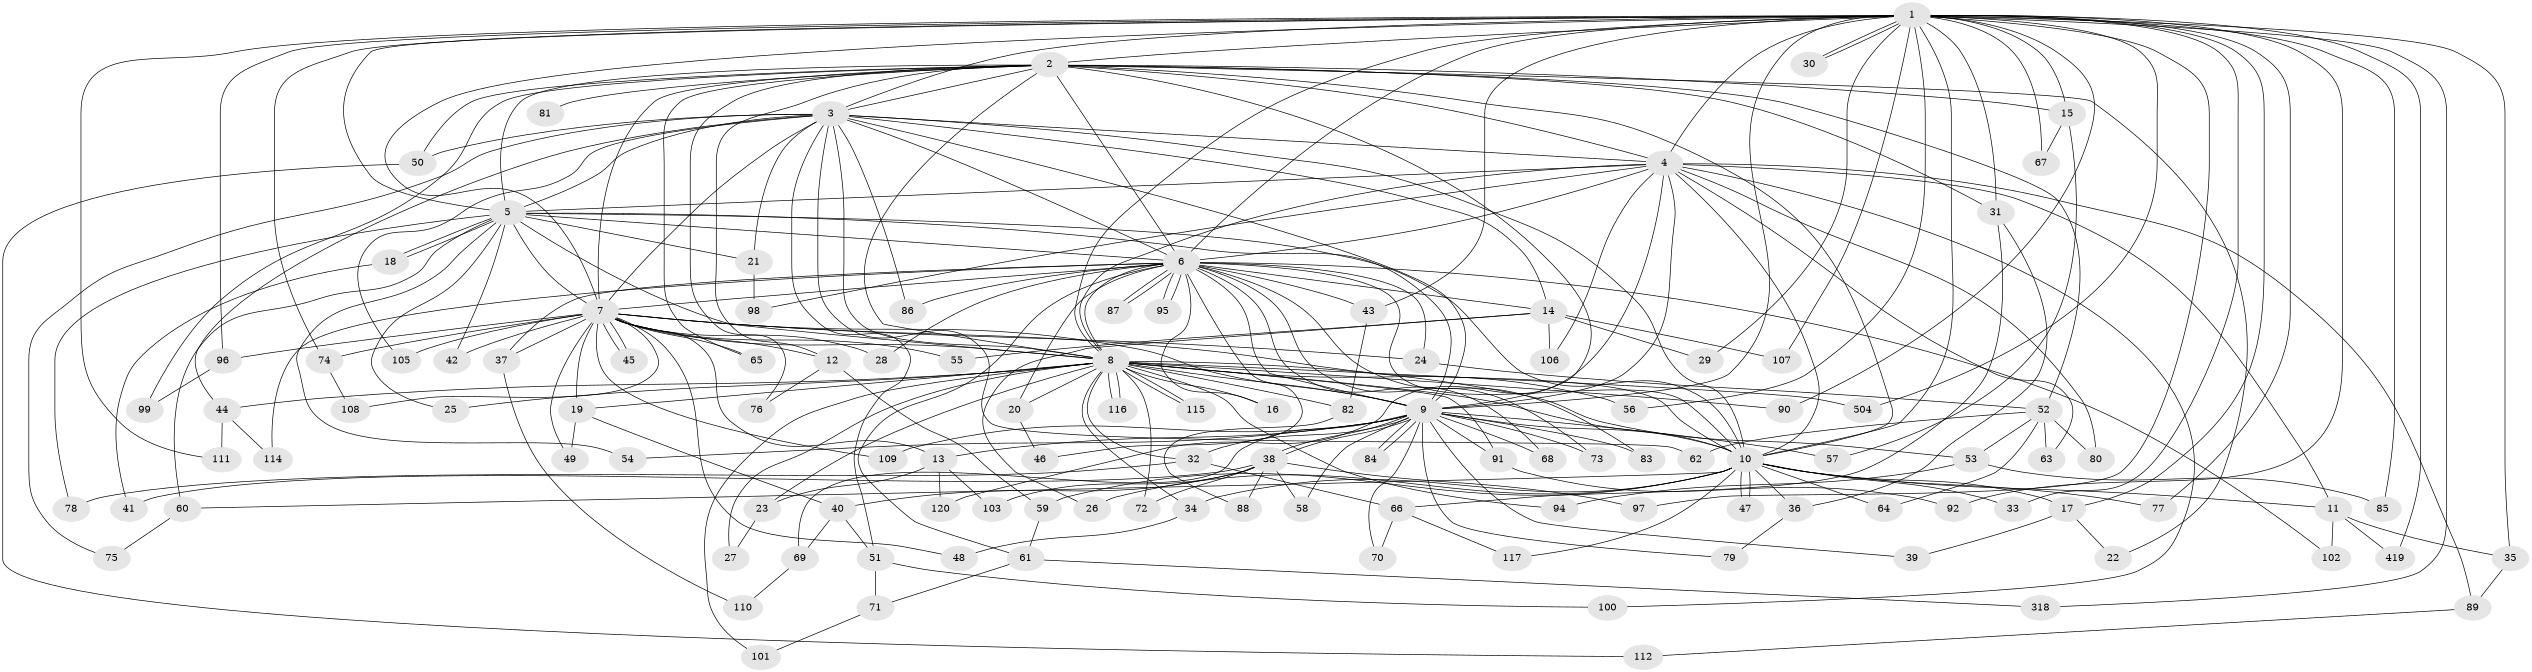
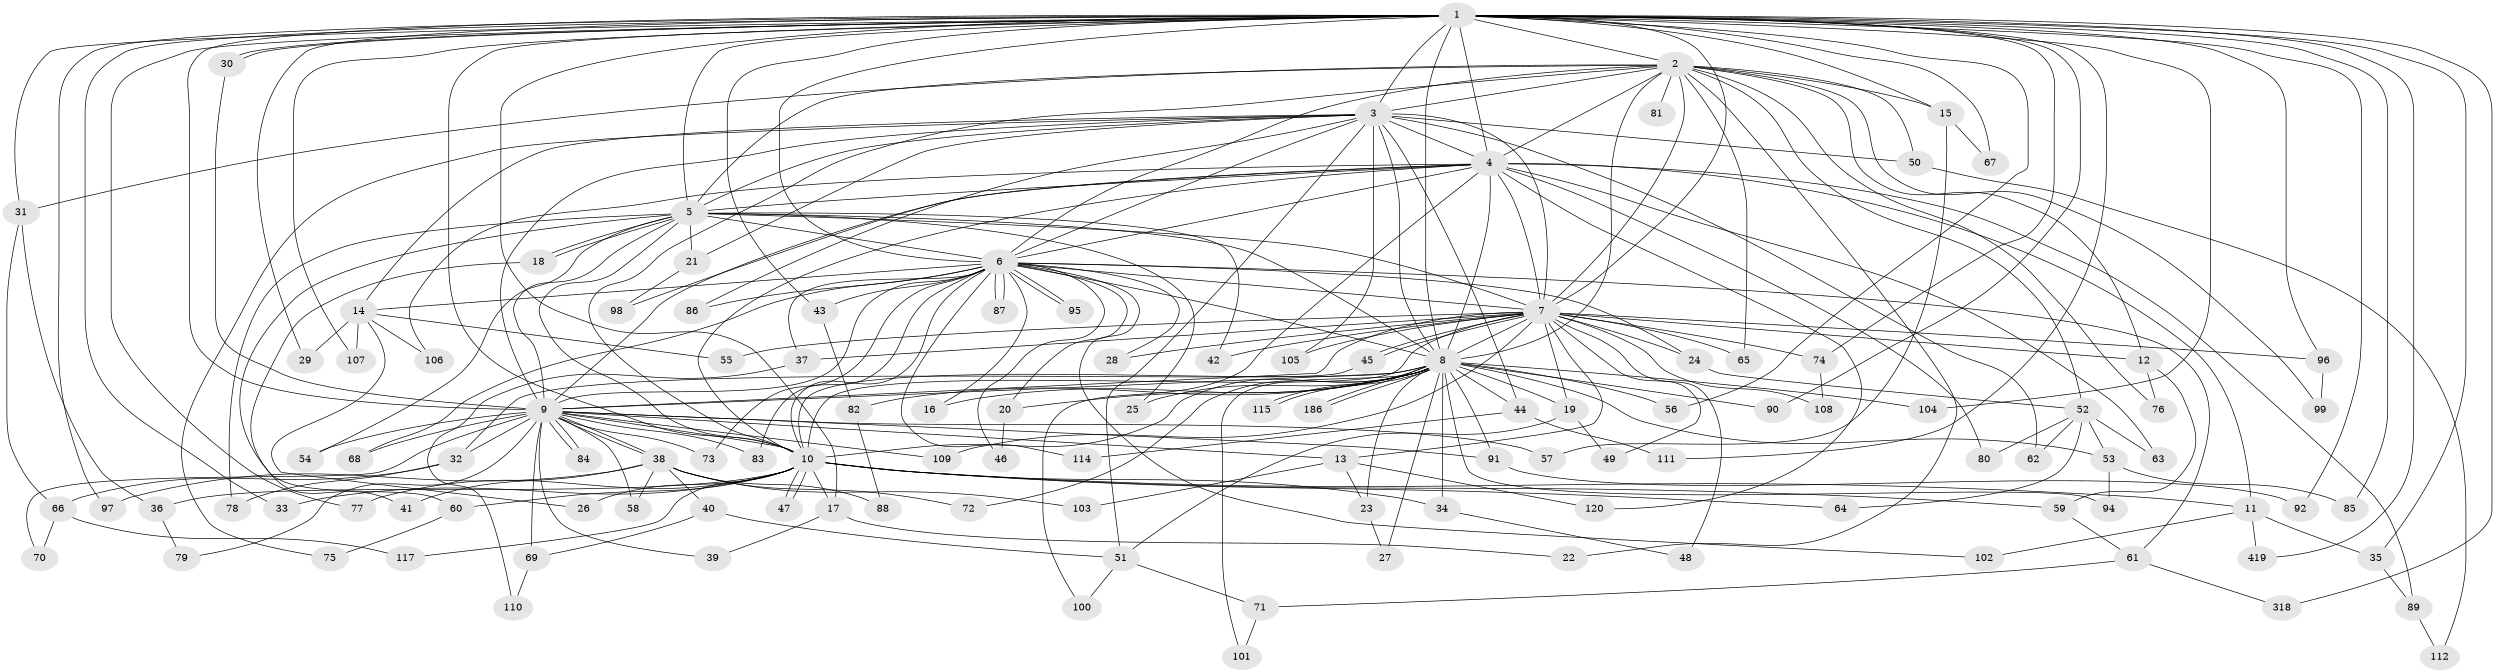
(1412, 164) -> (230, 348)
(1353, 169) -> (1053, 374)
none -> (1526, 234)
(1118, 410) -> (1313, 410)
(1863, 410) -> (1928, 410)
(707, 461) -> (1343, 440)
